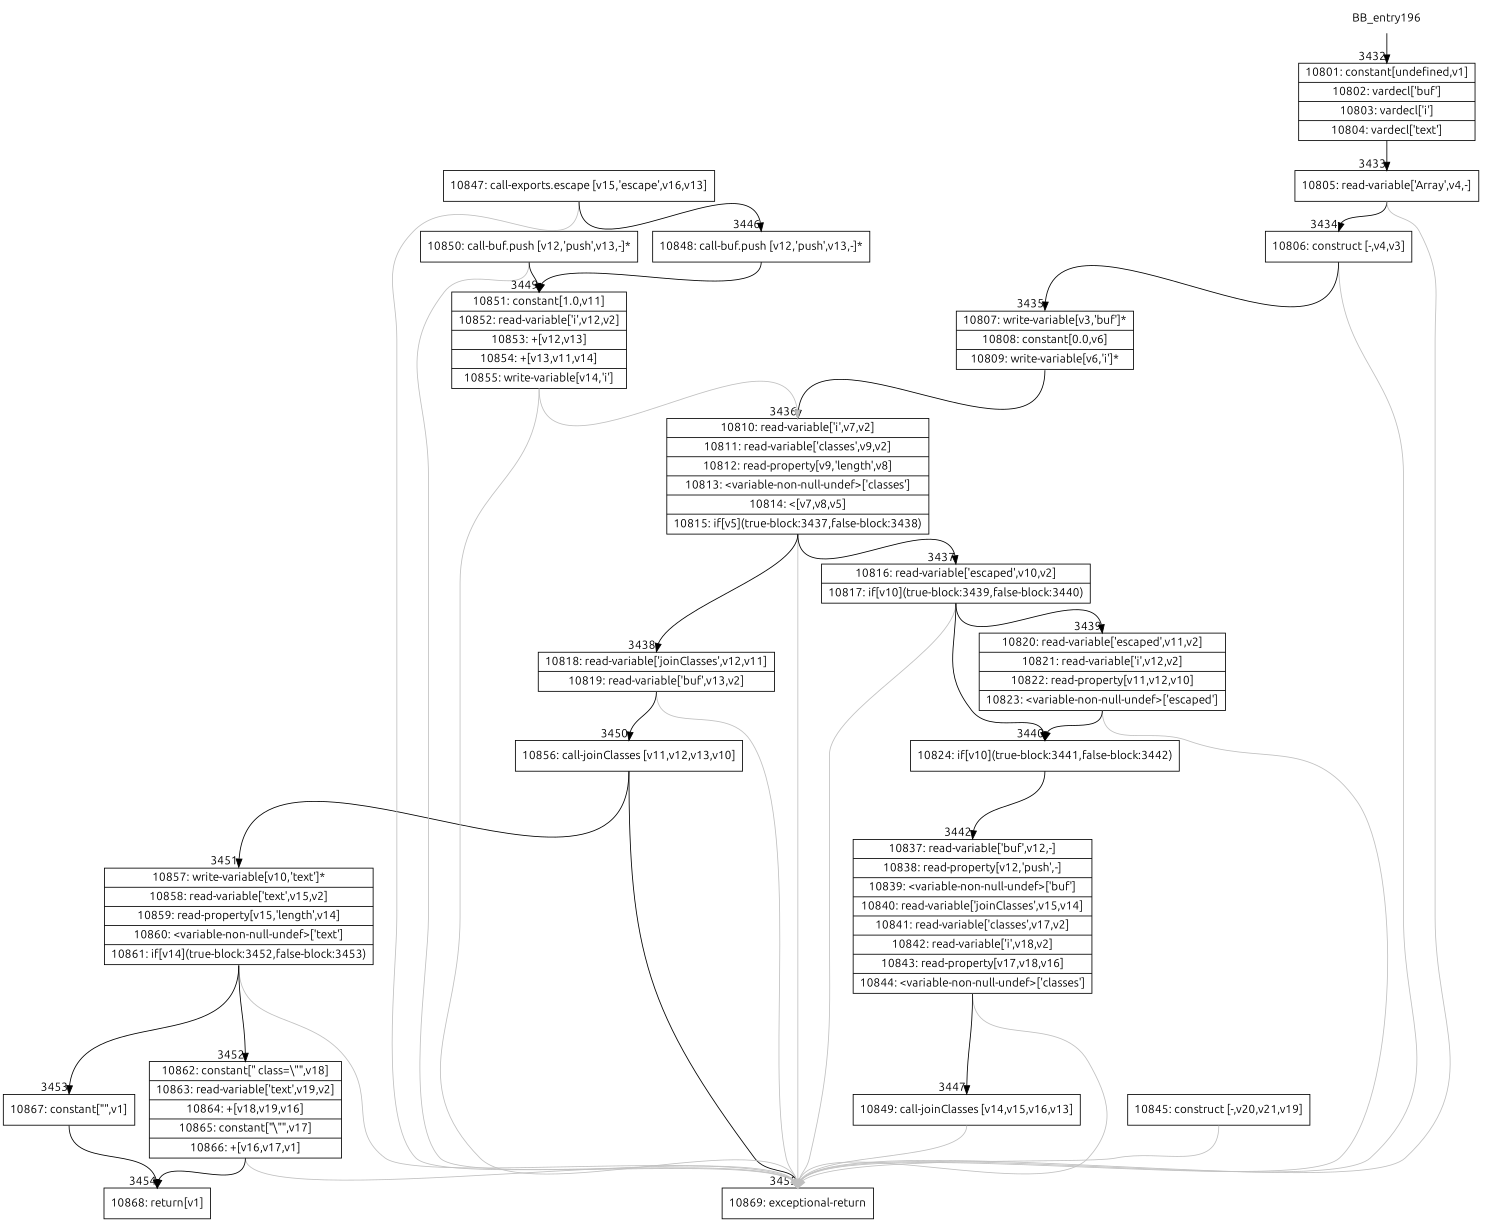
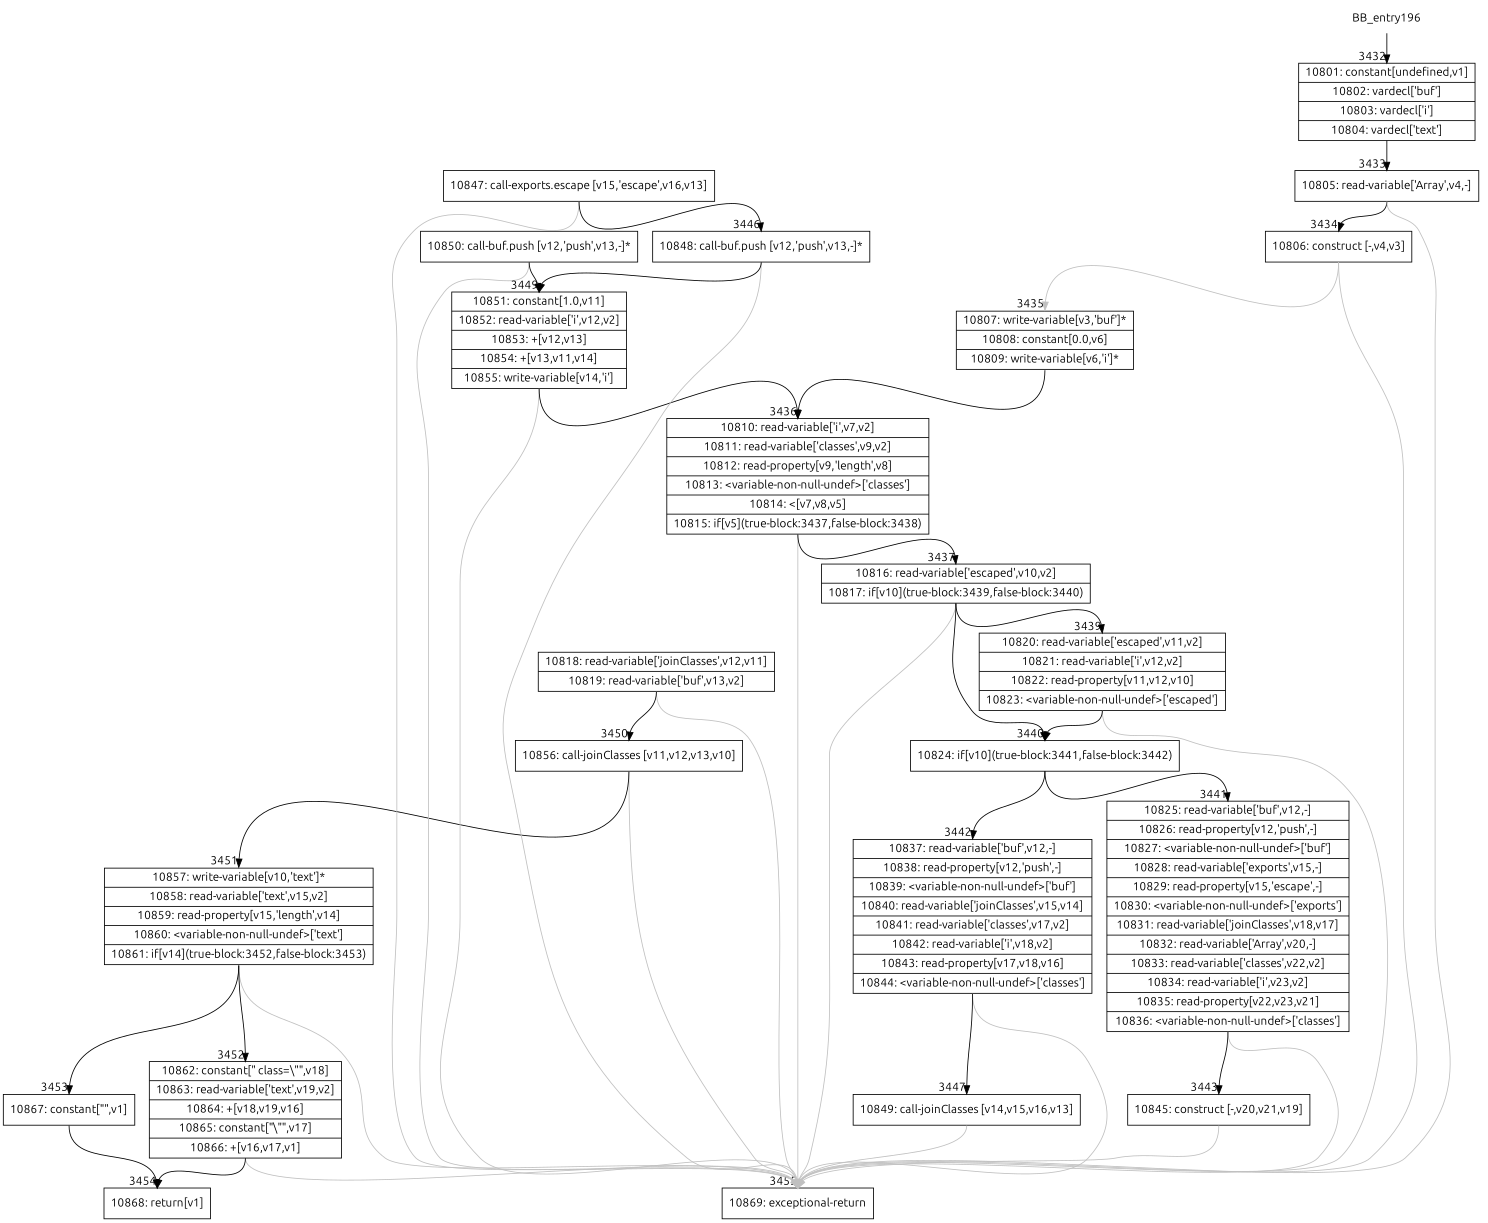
(1196, 287) -> (1196, 287)
(664, 405) -> (657, 407)
(731, 591) -> none
none -> (506, 757)
none -> (1228, 916)
(660, 1000) -> (660, 1000)
